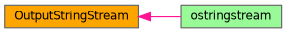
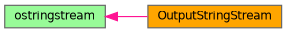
(166, 17) -> (133, 17)
